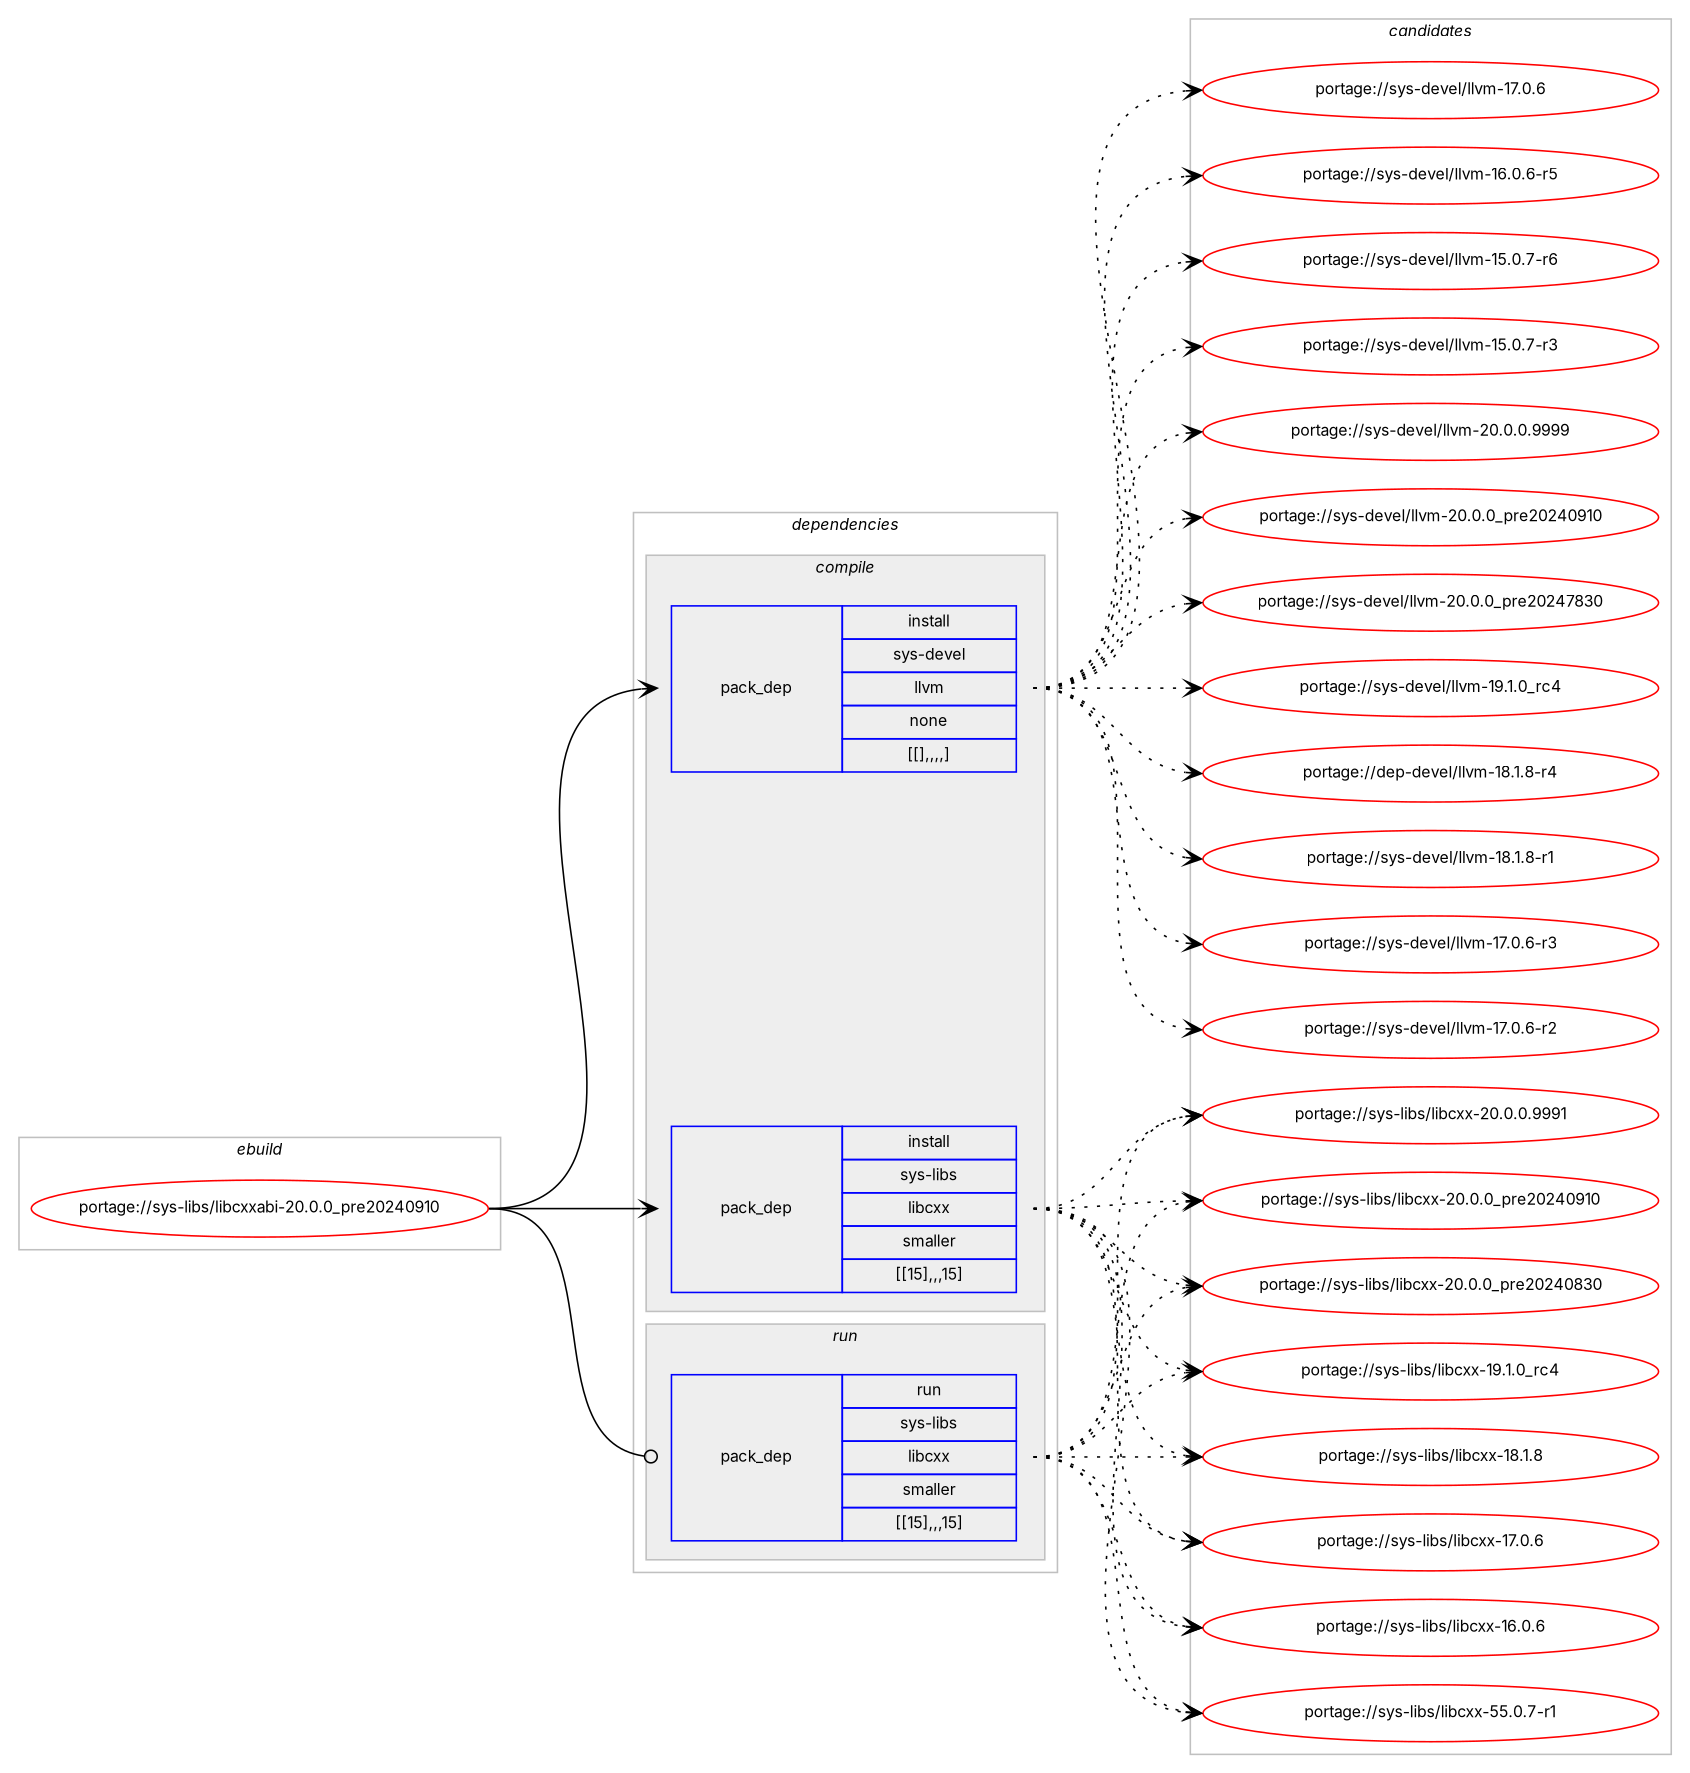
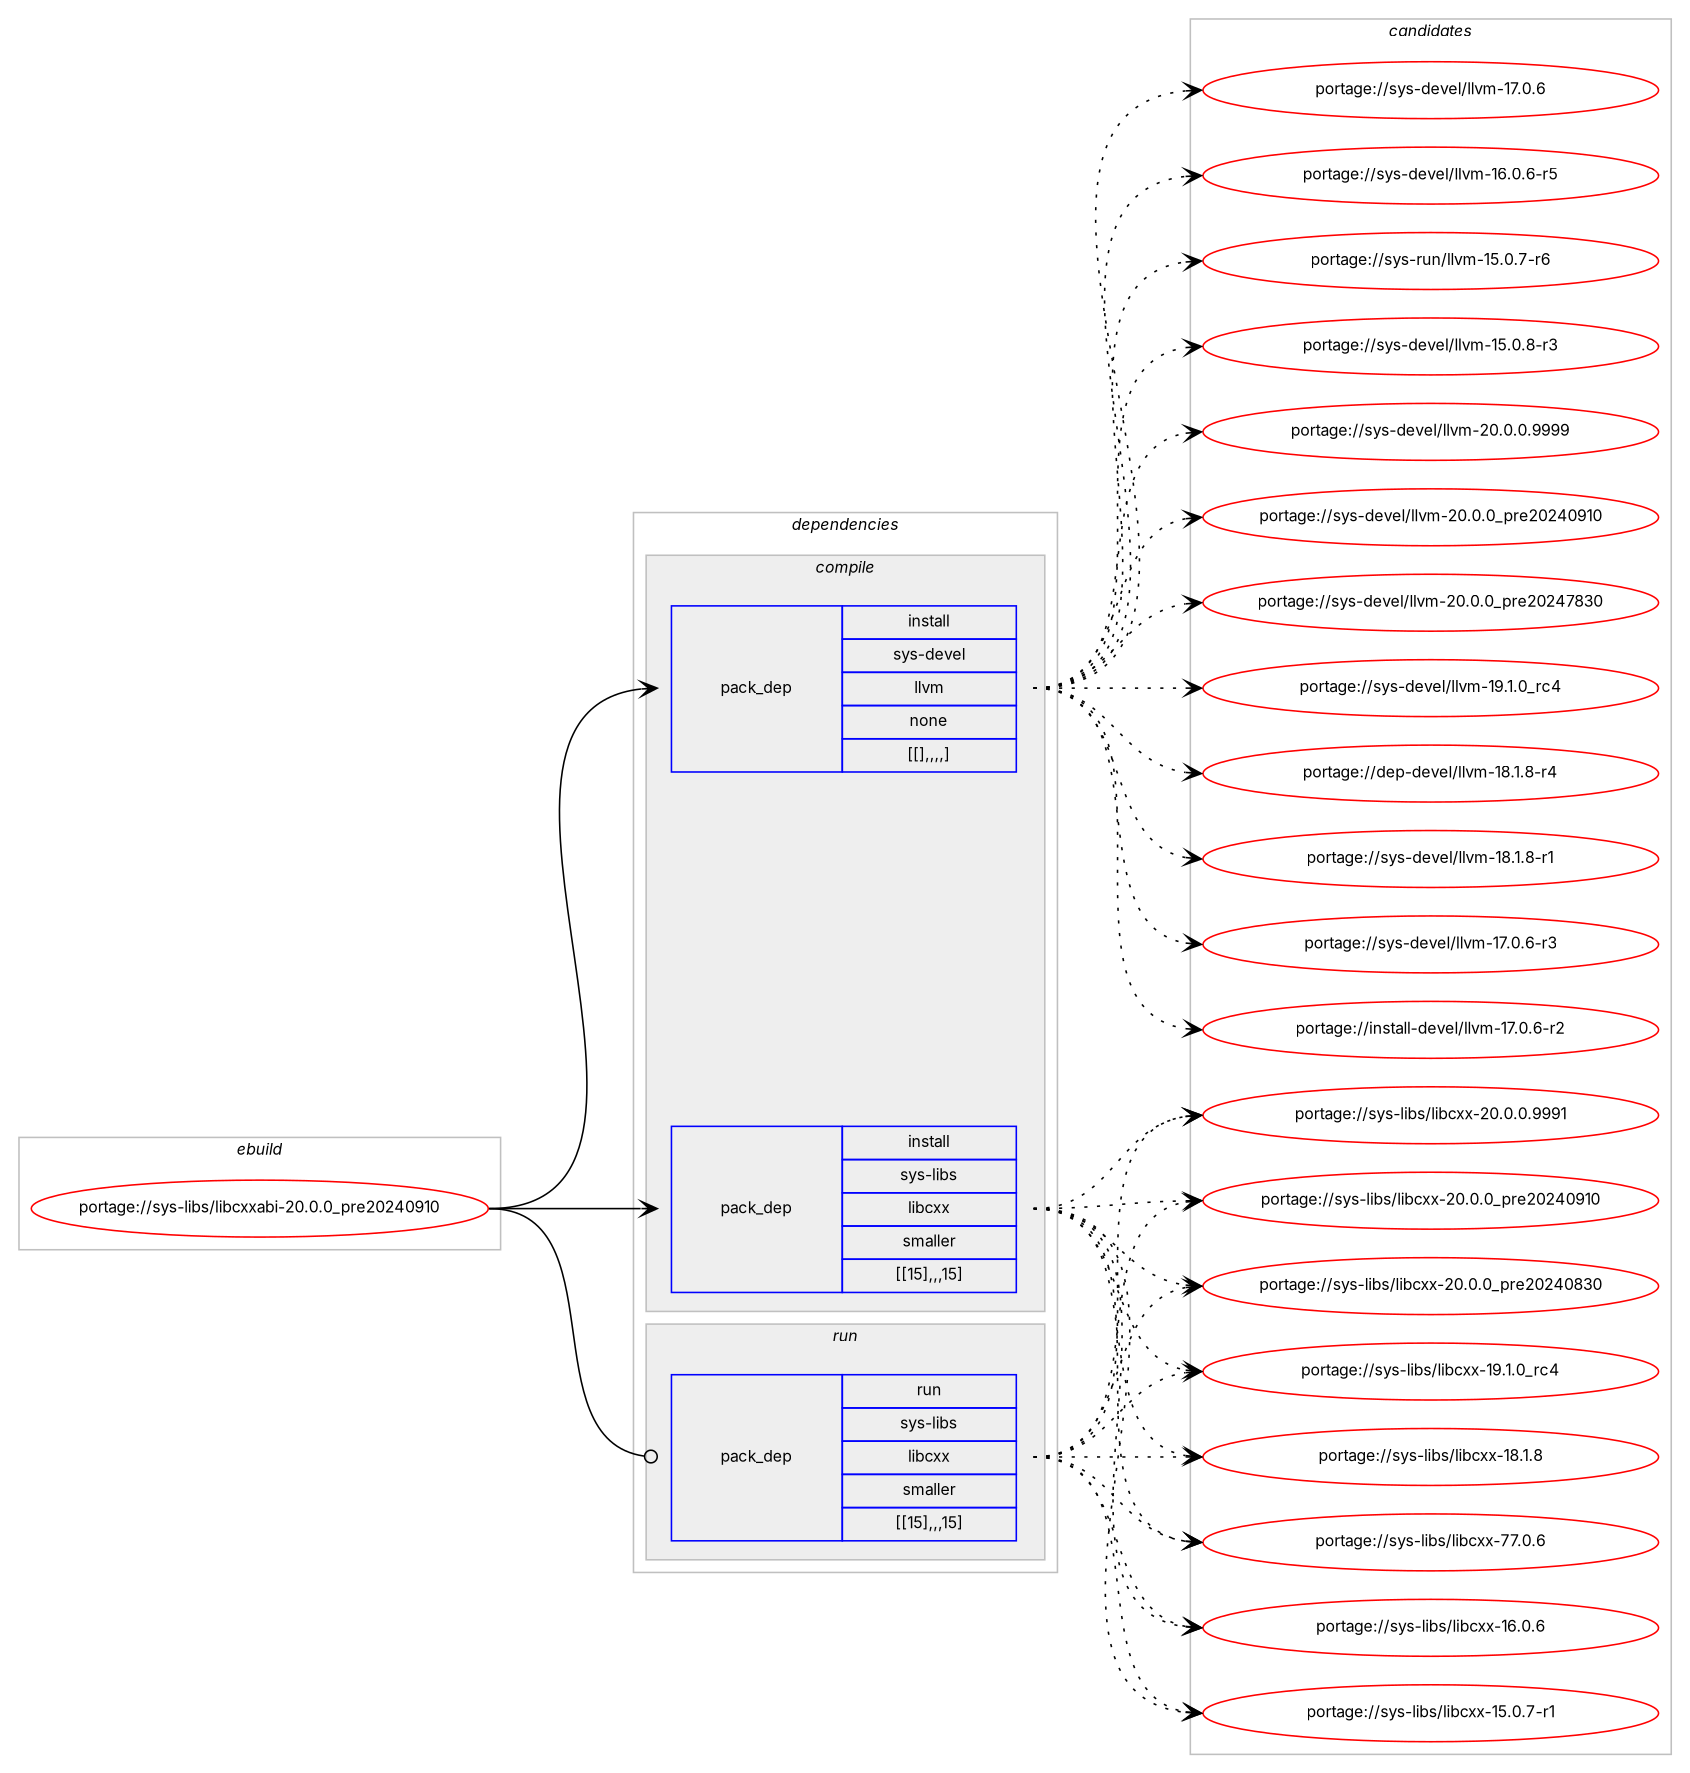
(1431, 261) -> (1431, 261)
(1431, 346) -> (1431, 346)
(1431, 1030) -> (1431, 1030)
(1431, 1542) -> (1431, 1542)
(1431, 1713) -> (1431, 1713)
